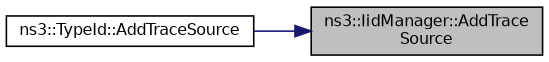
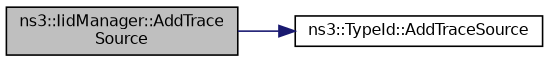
(274, 31) -> (258, 31)
